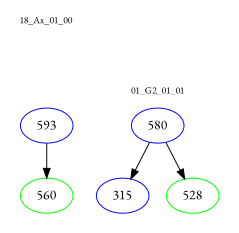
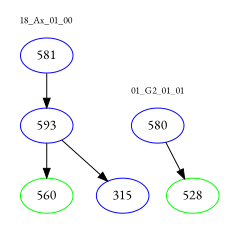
none -> (47, 55)
(142, 156) -> (74, 151)
